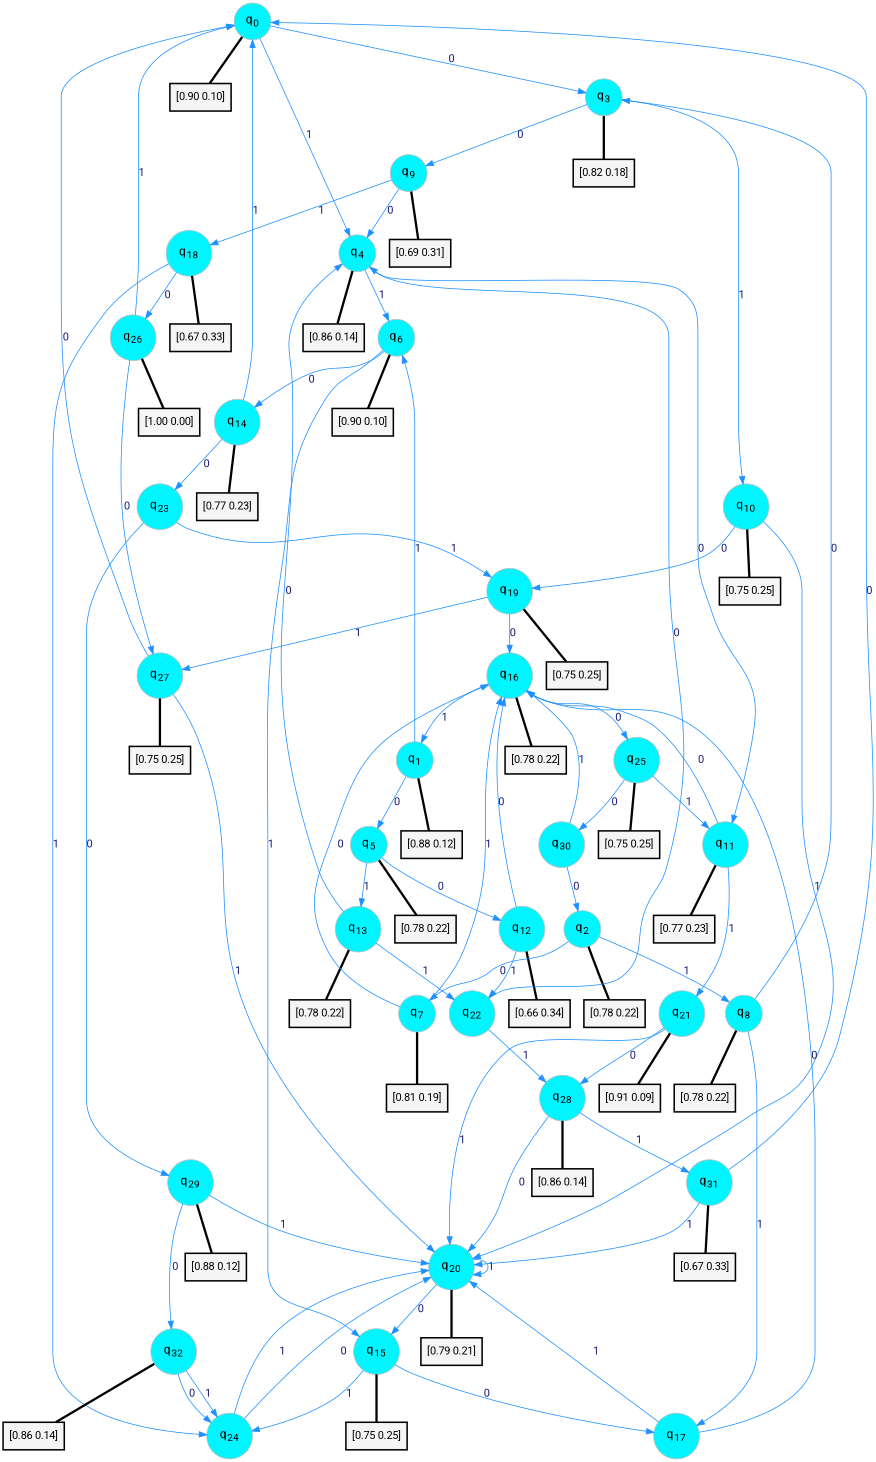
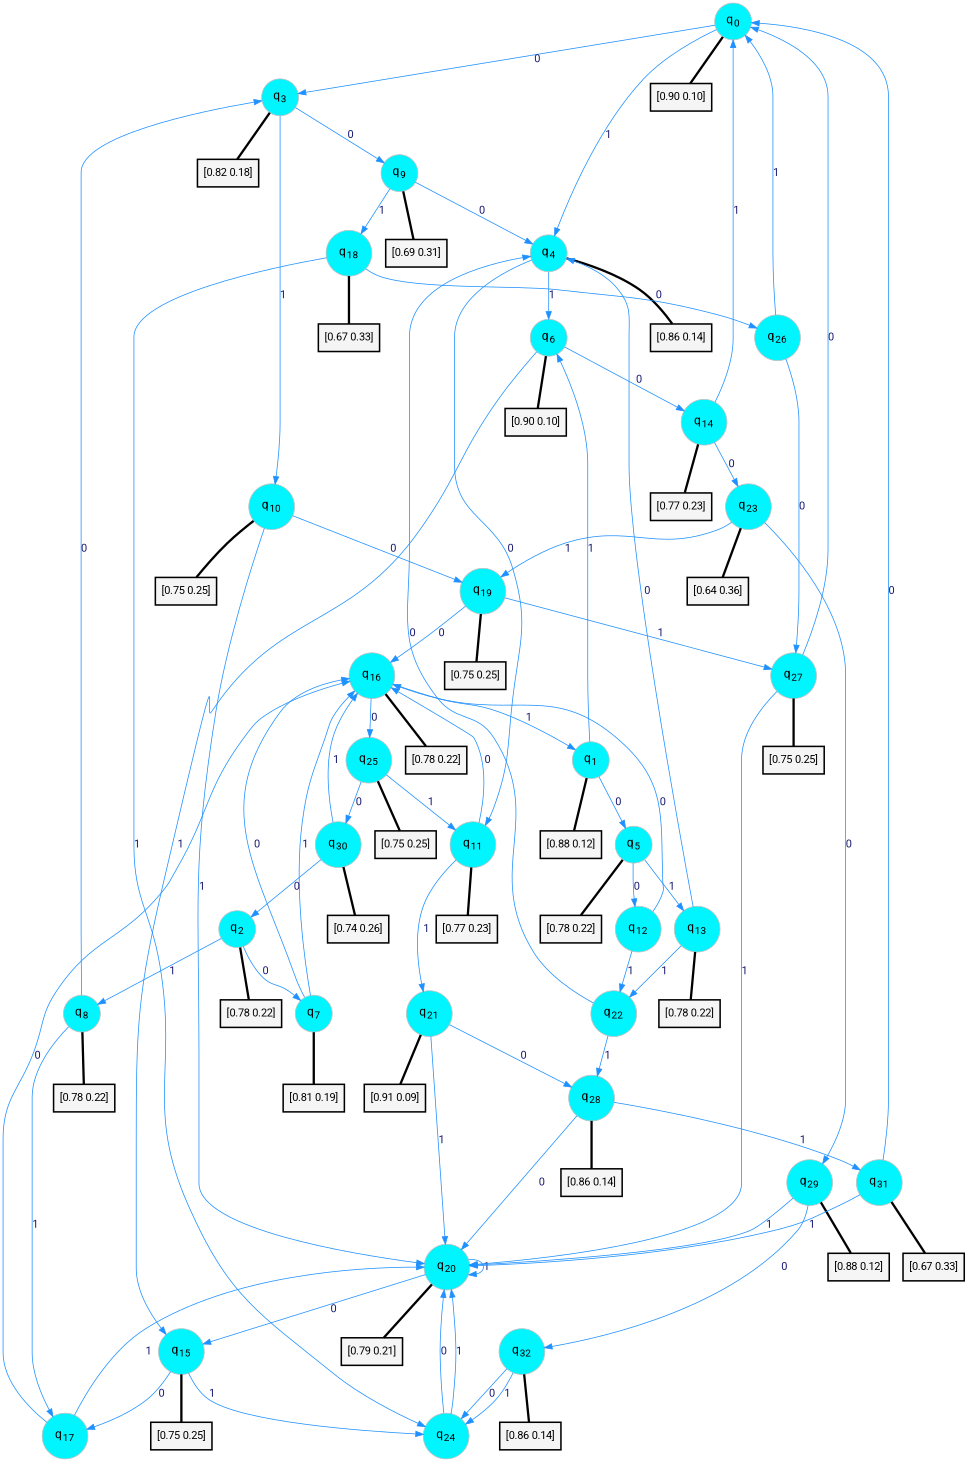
(169, 422) -> none
none -> (718, 591)
none -> (358, 929)
(540, 1014) -> none
